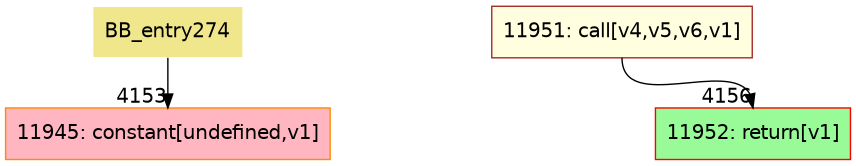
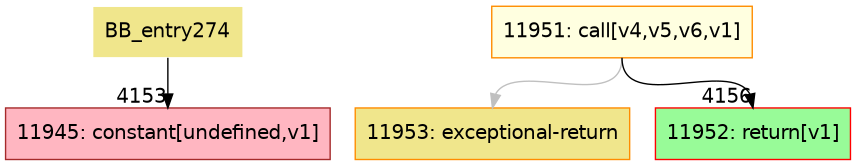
(622, 32) -> (622, 32)
(168, 134) -> (168, 134)
none -> (492, 134)
